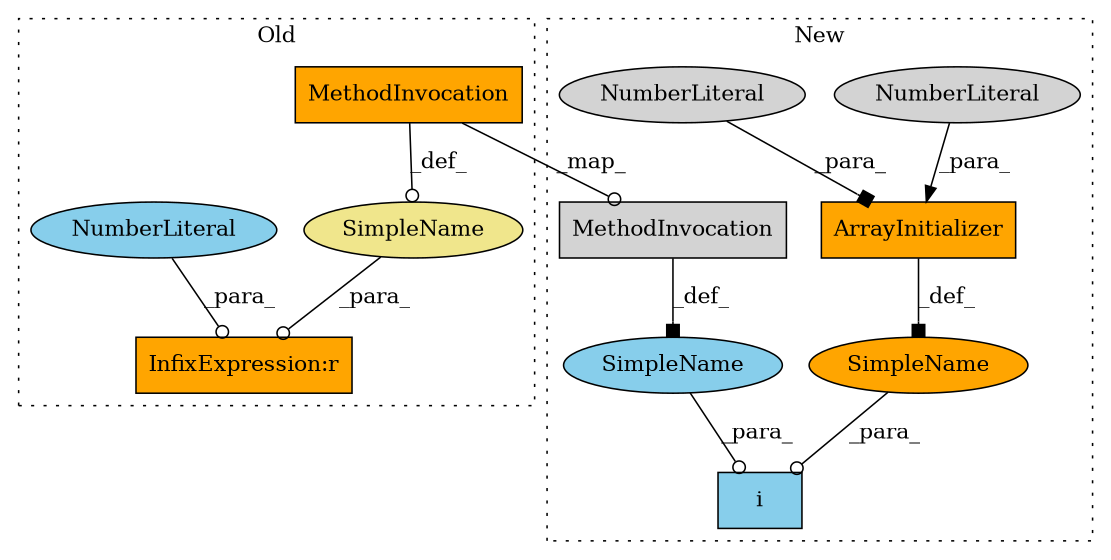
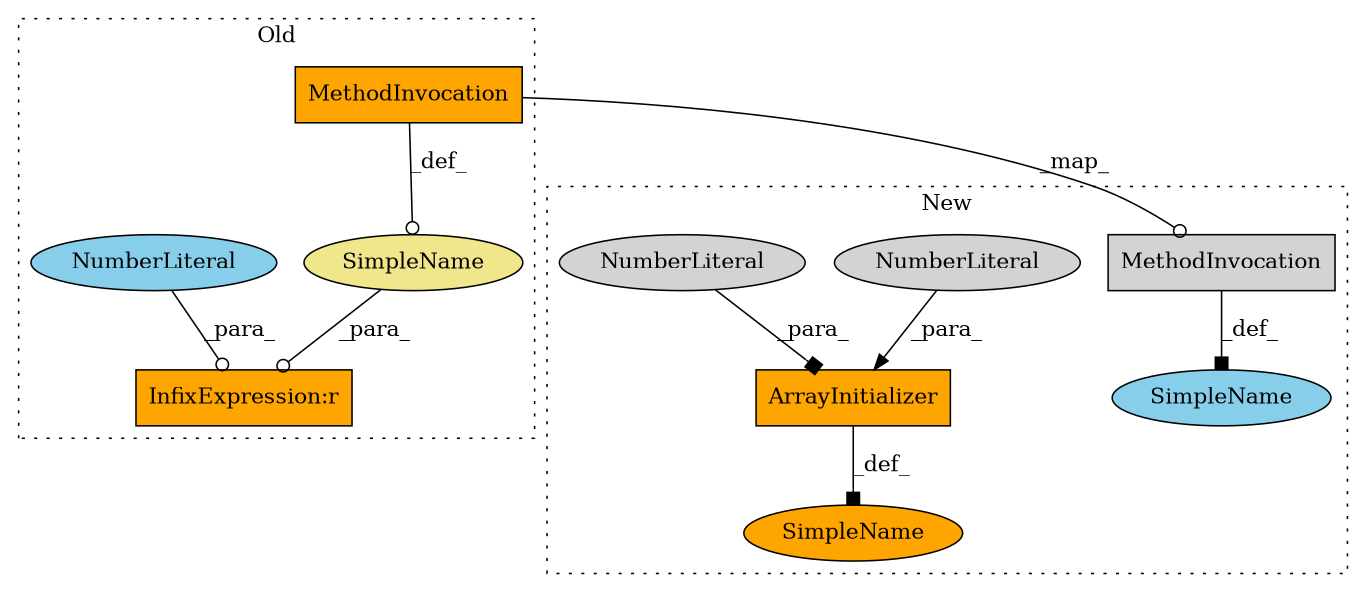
(760, 500) -> none
